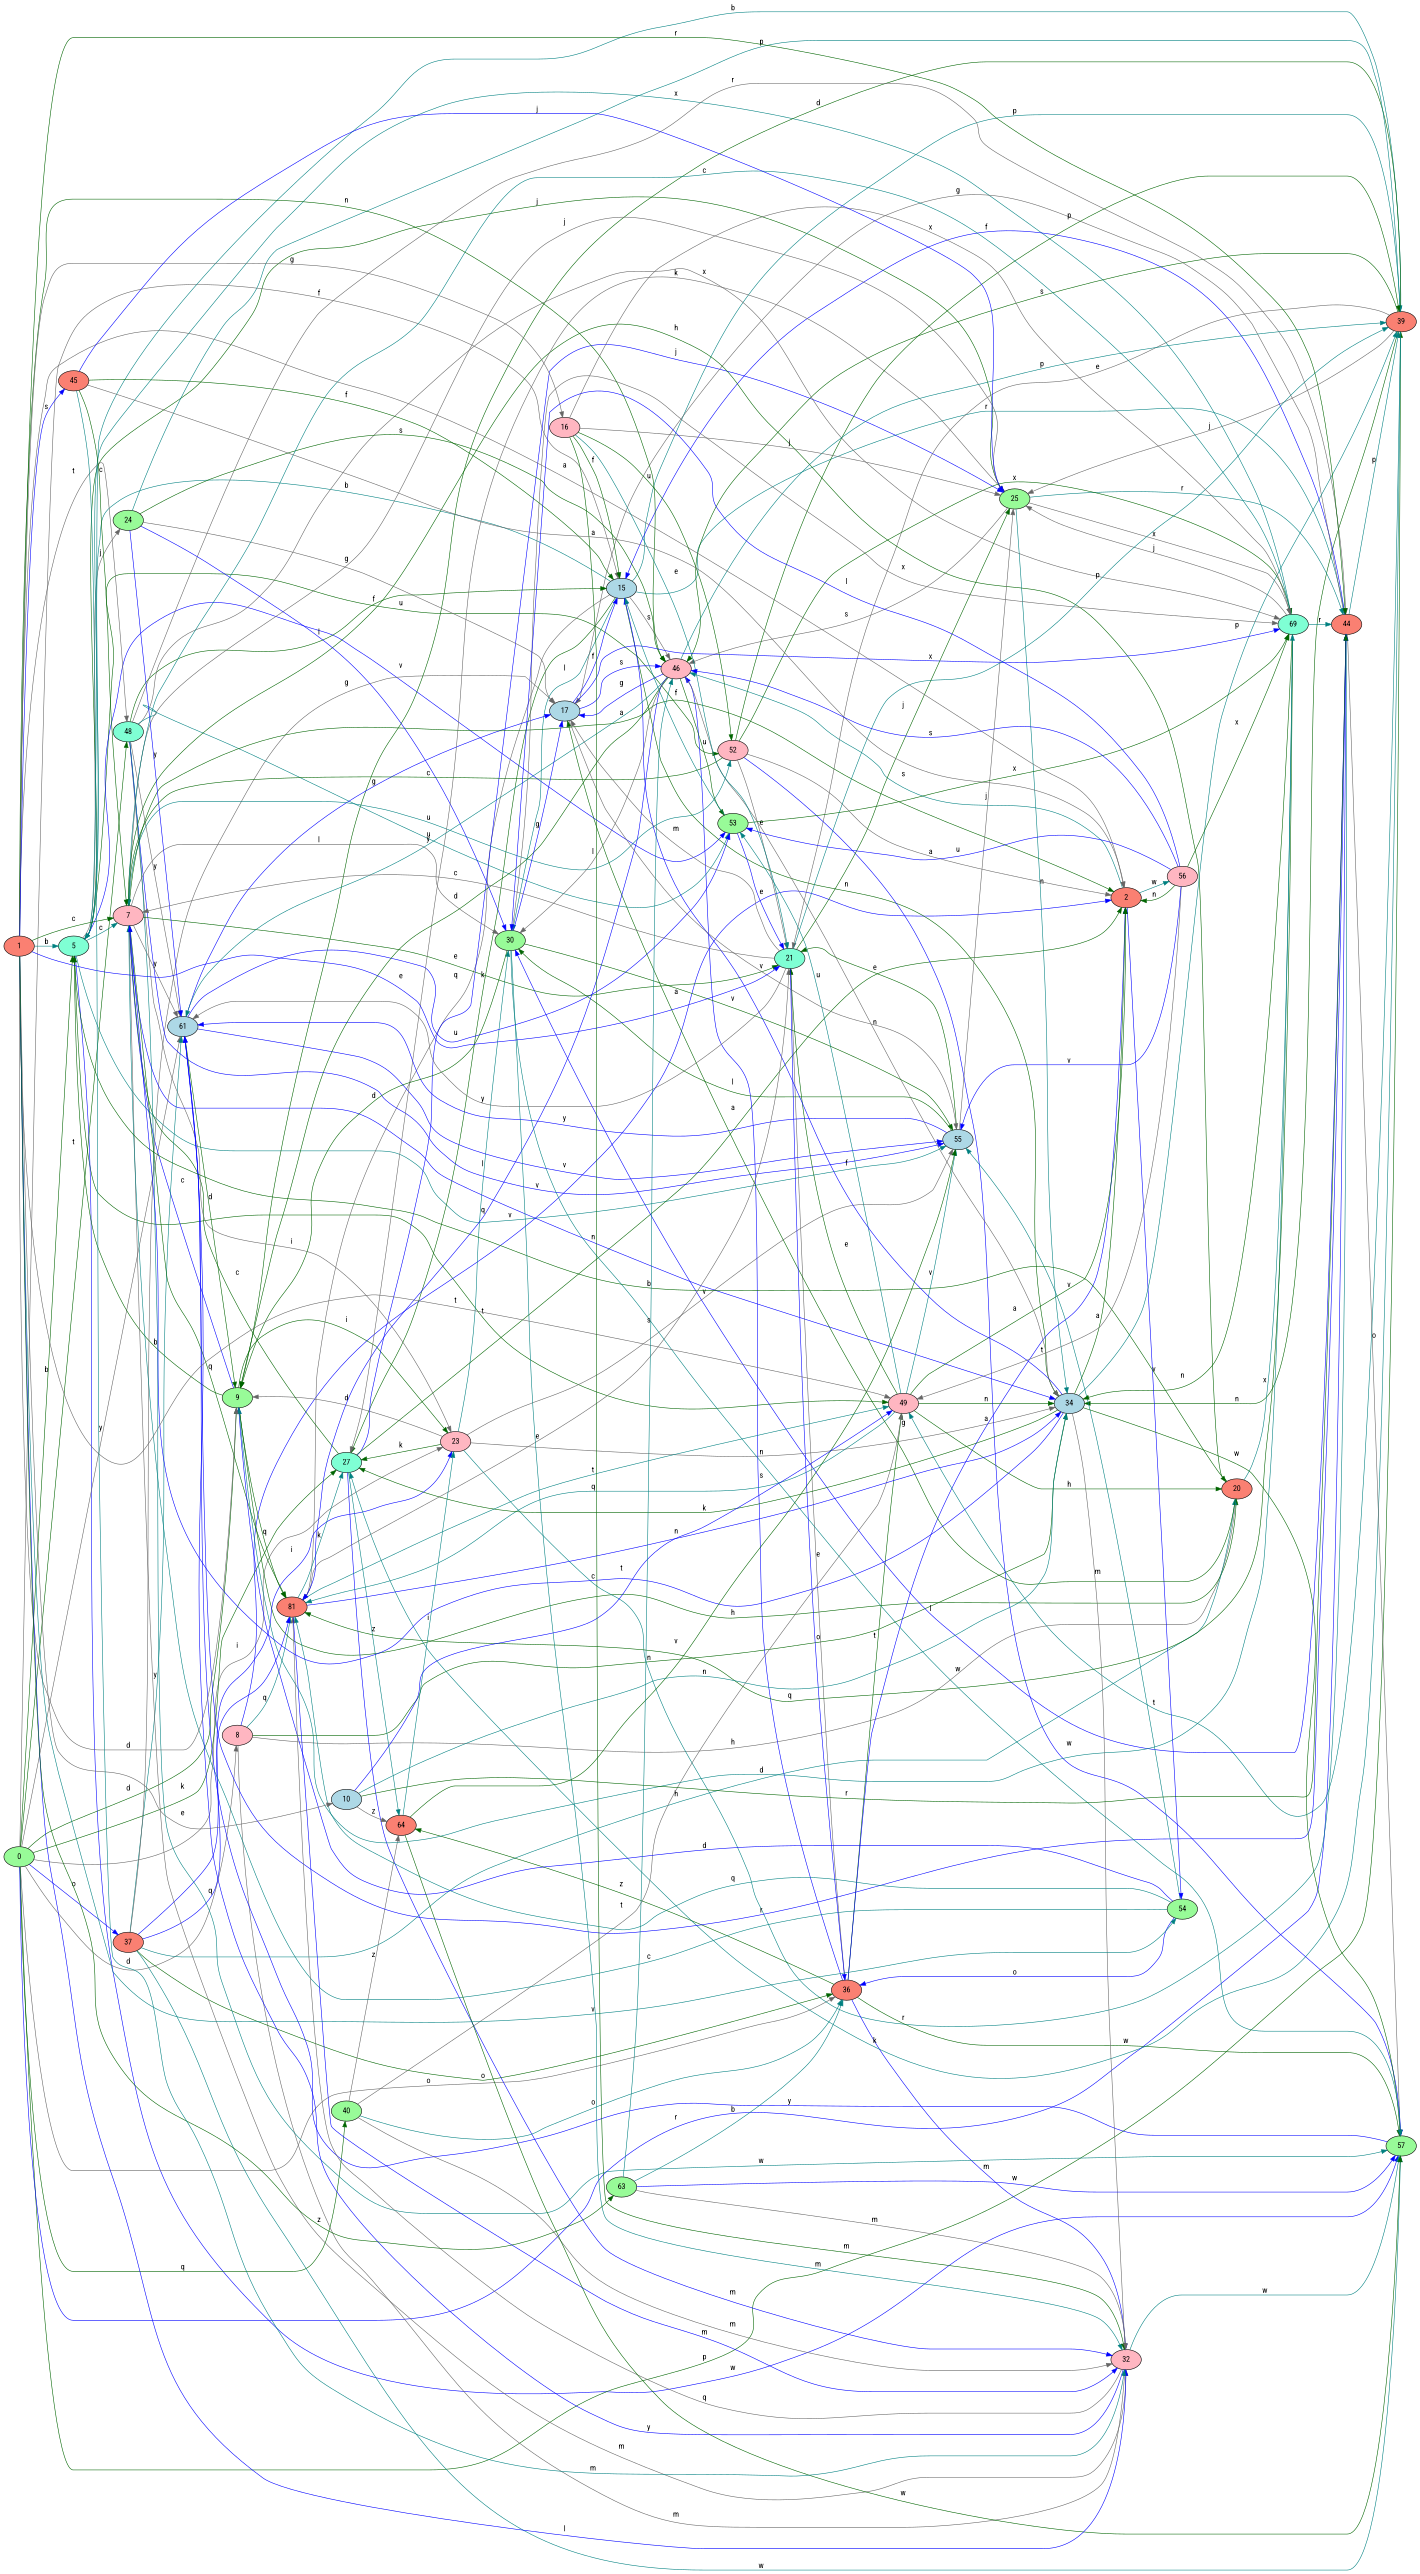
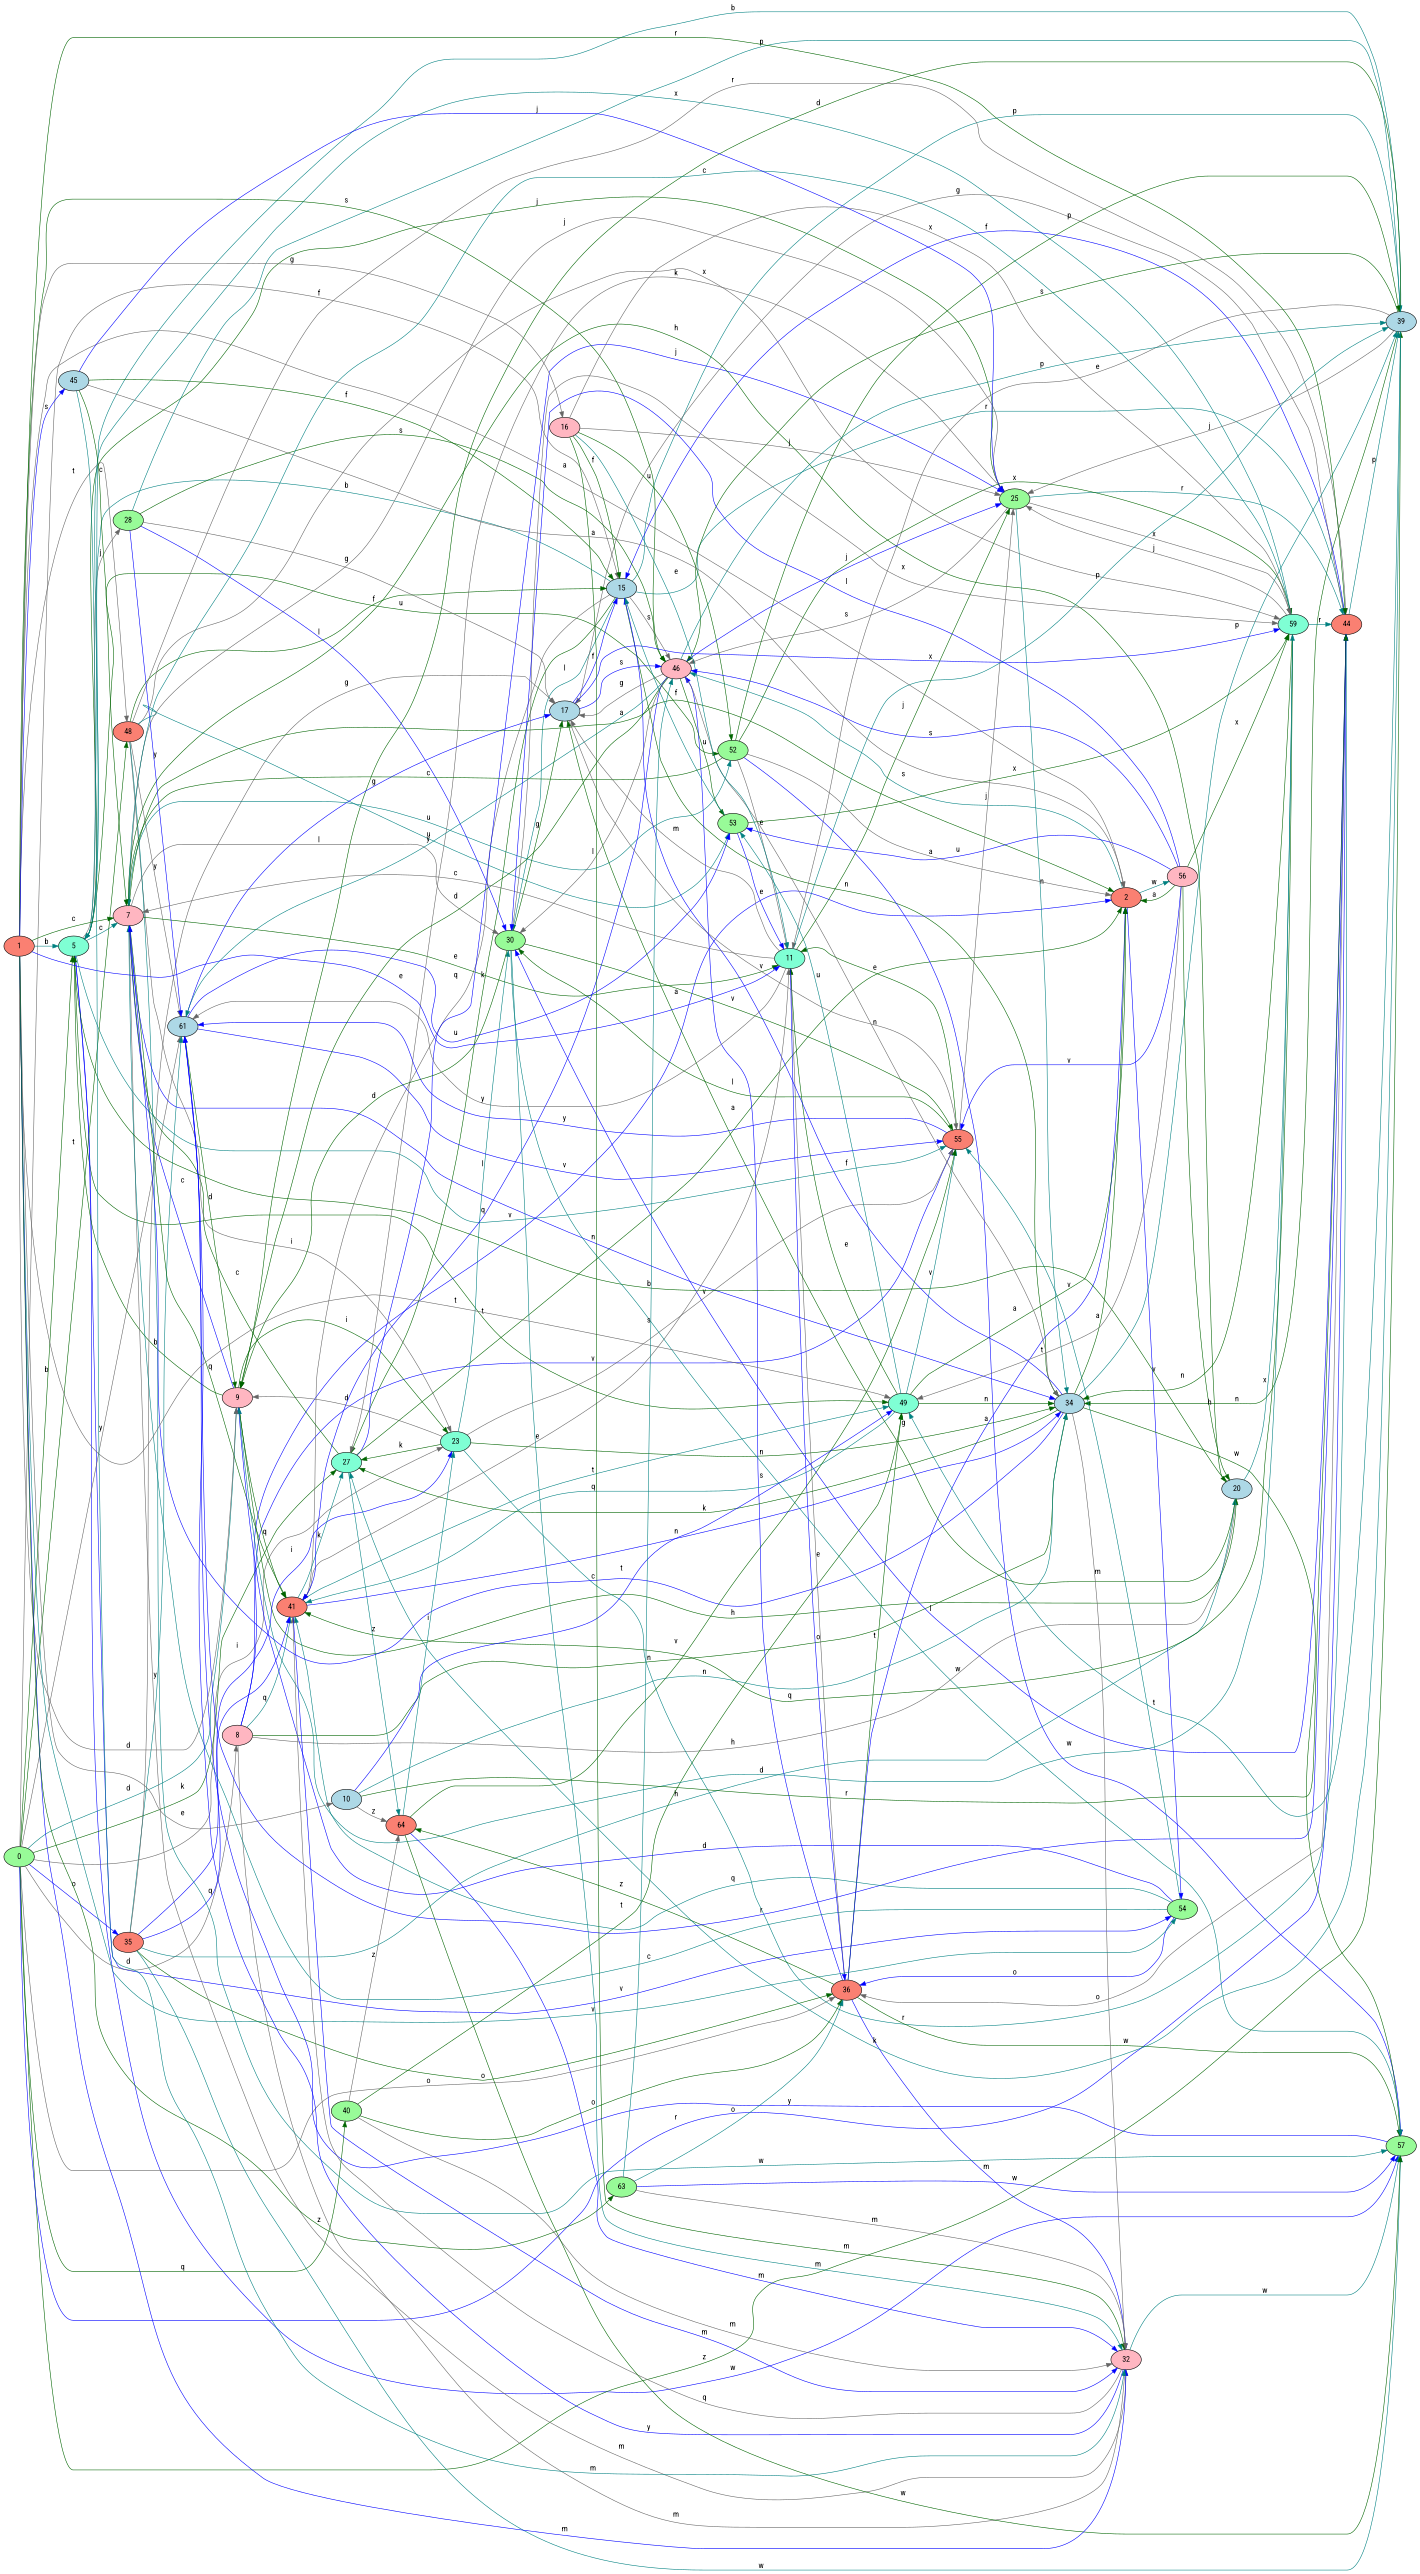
(346, 201) -> (346, 201)
(1401, 322) -> (1401, 322)
(74, 381) -> (74, 381)
(128, 520) -> (128, 520)
none -> (852, 566)
(283, 619) -> (193, 1981)
(1293, 624) -> (1293, 624)
(623, 695) -> (623, 695)
(128, 732) -> (128, 732)
(733, 750) -> (733, 750)
(539, 829) -> (539, 829)
(1154, 895) -> (1154, 895)
(790, 958) -> (790, 958)
(161, 982) -> none
(426, 1133) -> (526, 1363)
(958, 1140) -> (958, 1140)
(1374, 1382) -> (1332, 1495)
(237, 1398) -> (237, 1398)
(903, 1403) -> (903, 1403)
(456, 1442) -> (456, 1442)
(762, 1456) -> (762, 1456)
(1046, 1489) -> (1190, 1182)
(1237, 1489) -> (1237, 1489)
(292, 1607) -> (292, 1607)
(195, 1761) -> (195, 1761)
(660, 1824) -> (660, 1824)
(128, 1942) -> (128, 1942)
(609, 2102) -> (609, 2102)
(733, 2110) -> (733, 2110)
(521, 2115) -> (635, 2248)
(705, 2357) -> (705, 2357)
(565, 2529) -> (565, 2529)
